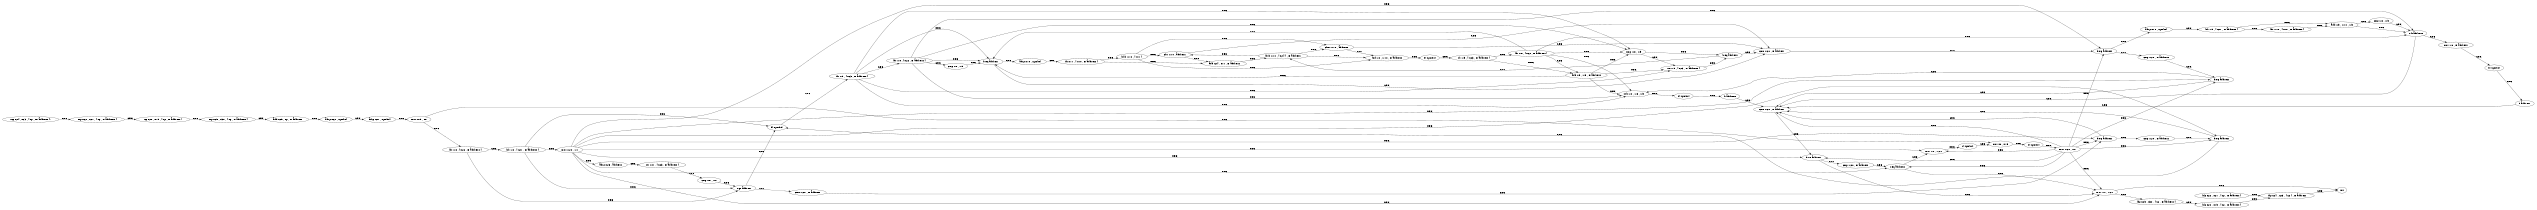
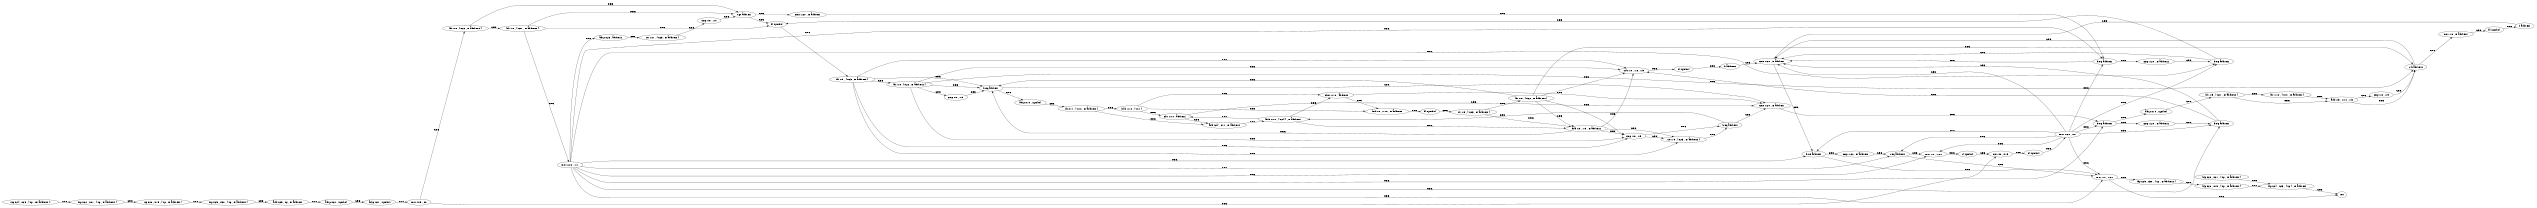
(1336, 57) -> (1430, 127)
